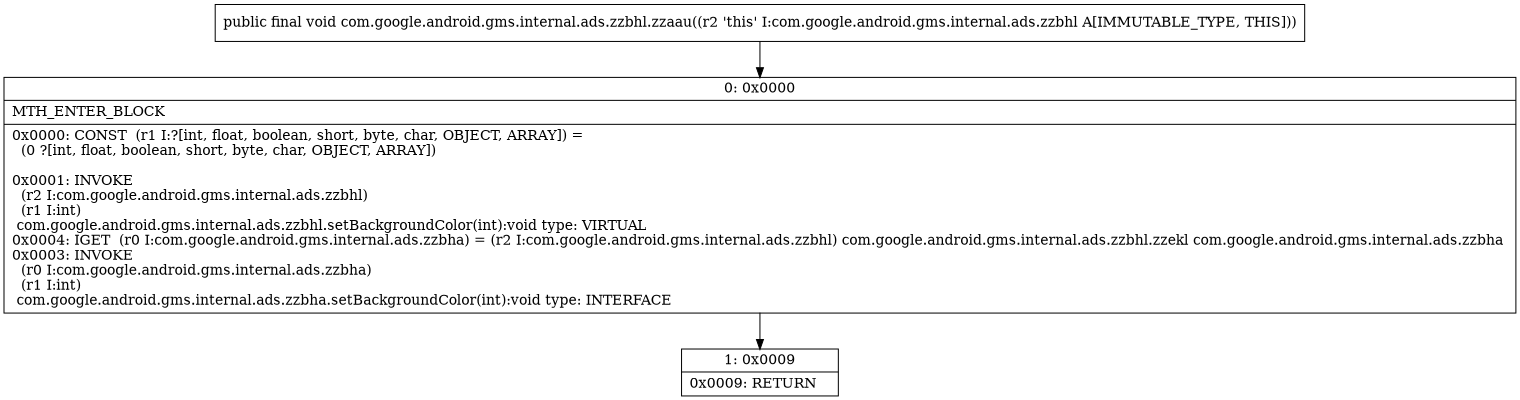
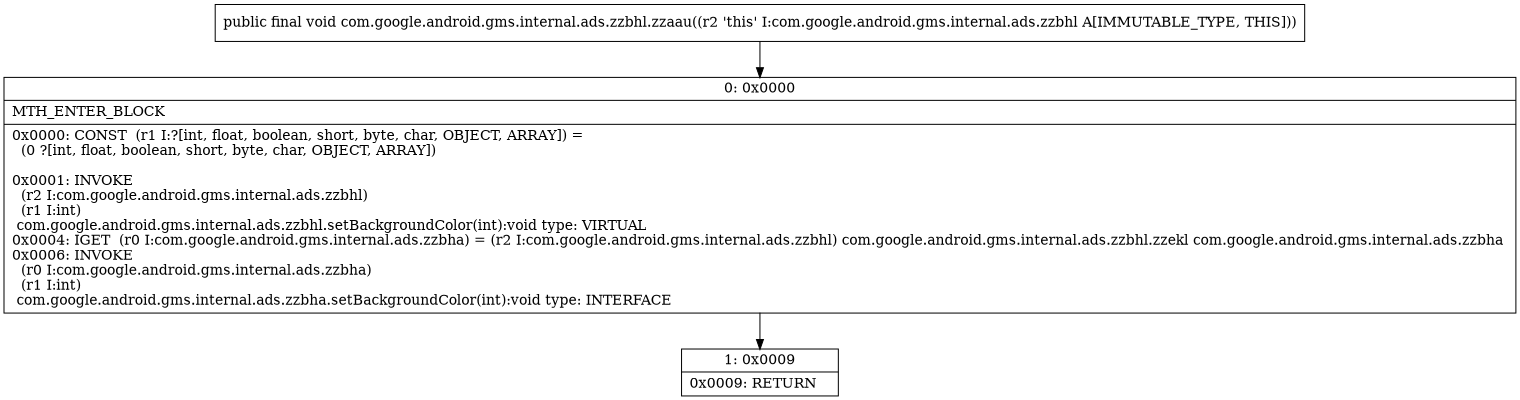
(77, 256) -> (77, 256)
